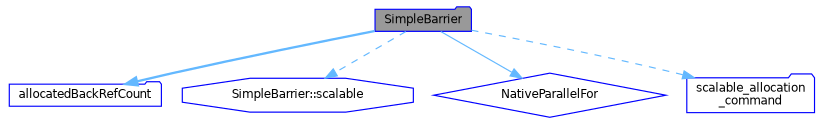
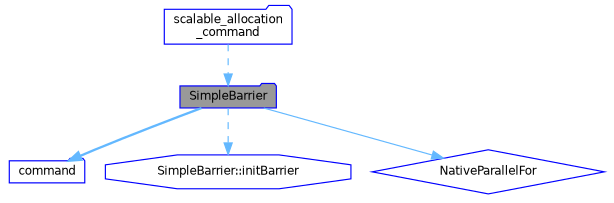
(578, 51) -> (228, 59)
(85, 95) -> (47, 172)
(298, 95) -> (228, 172)
